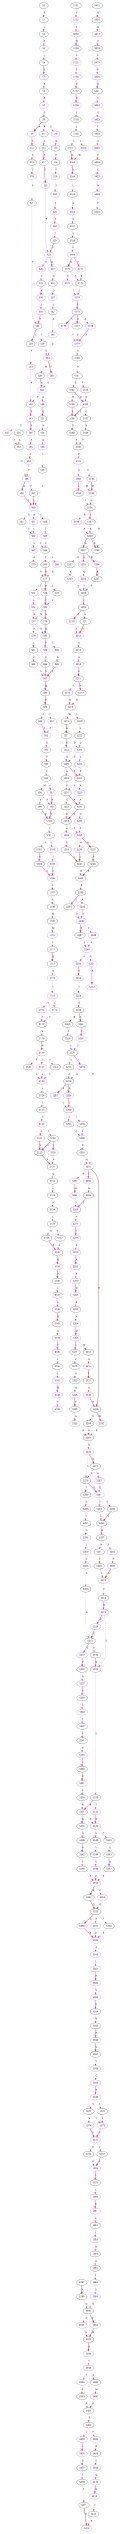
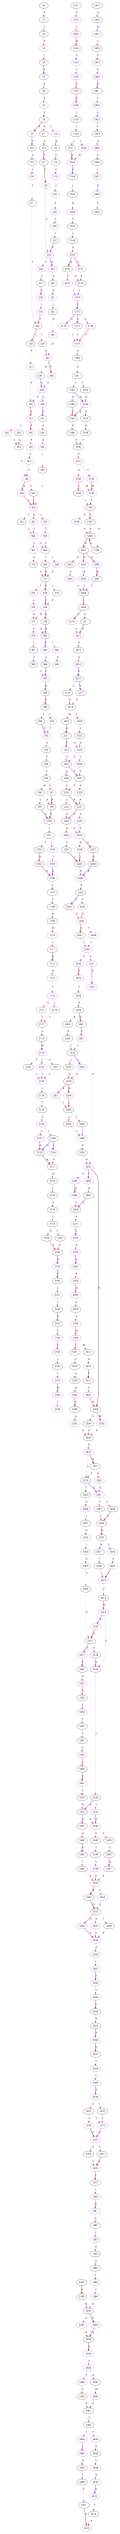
(93, 543) -> (91, 545)
(52, 671) -> none
